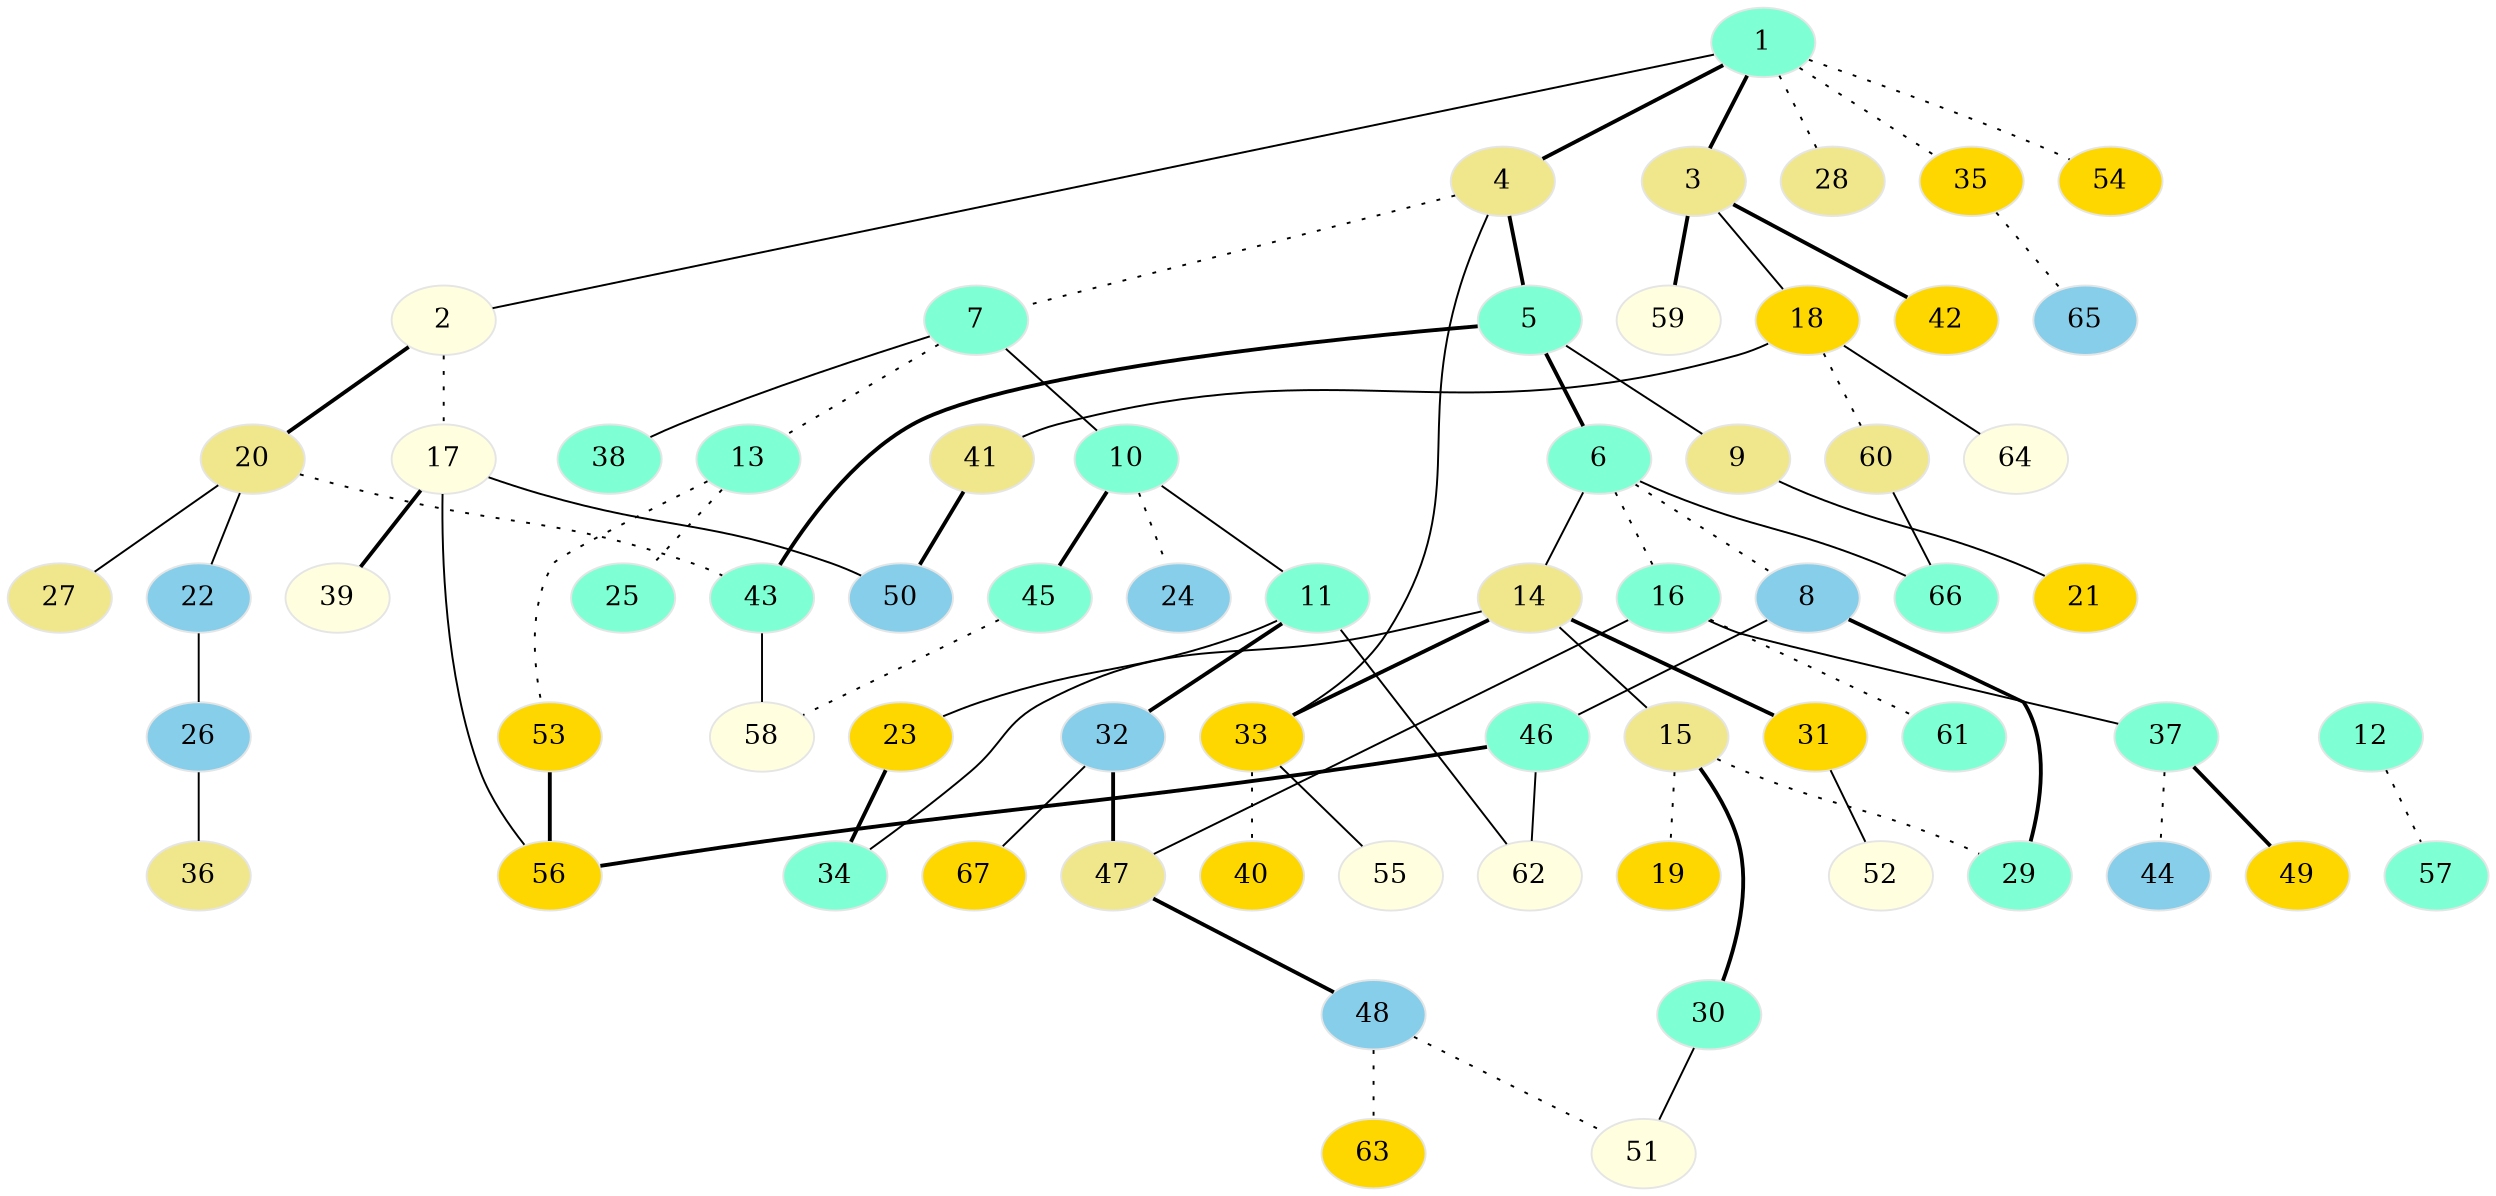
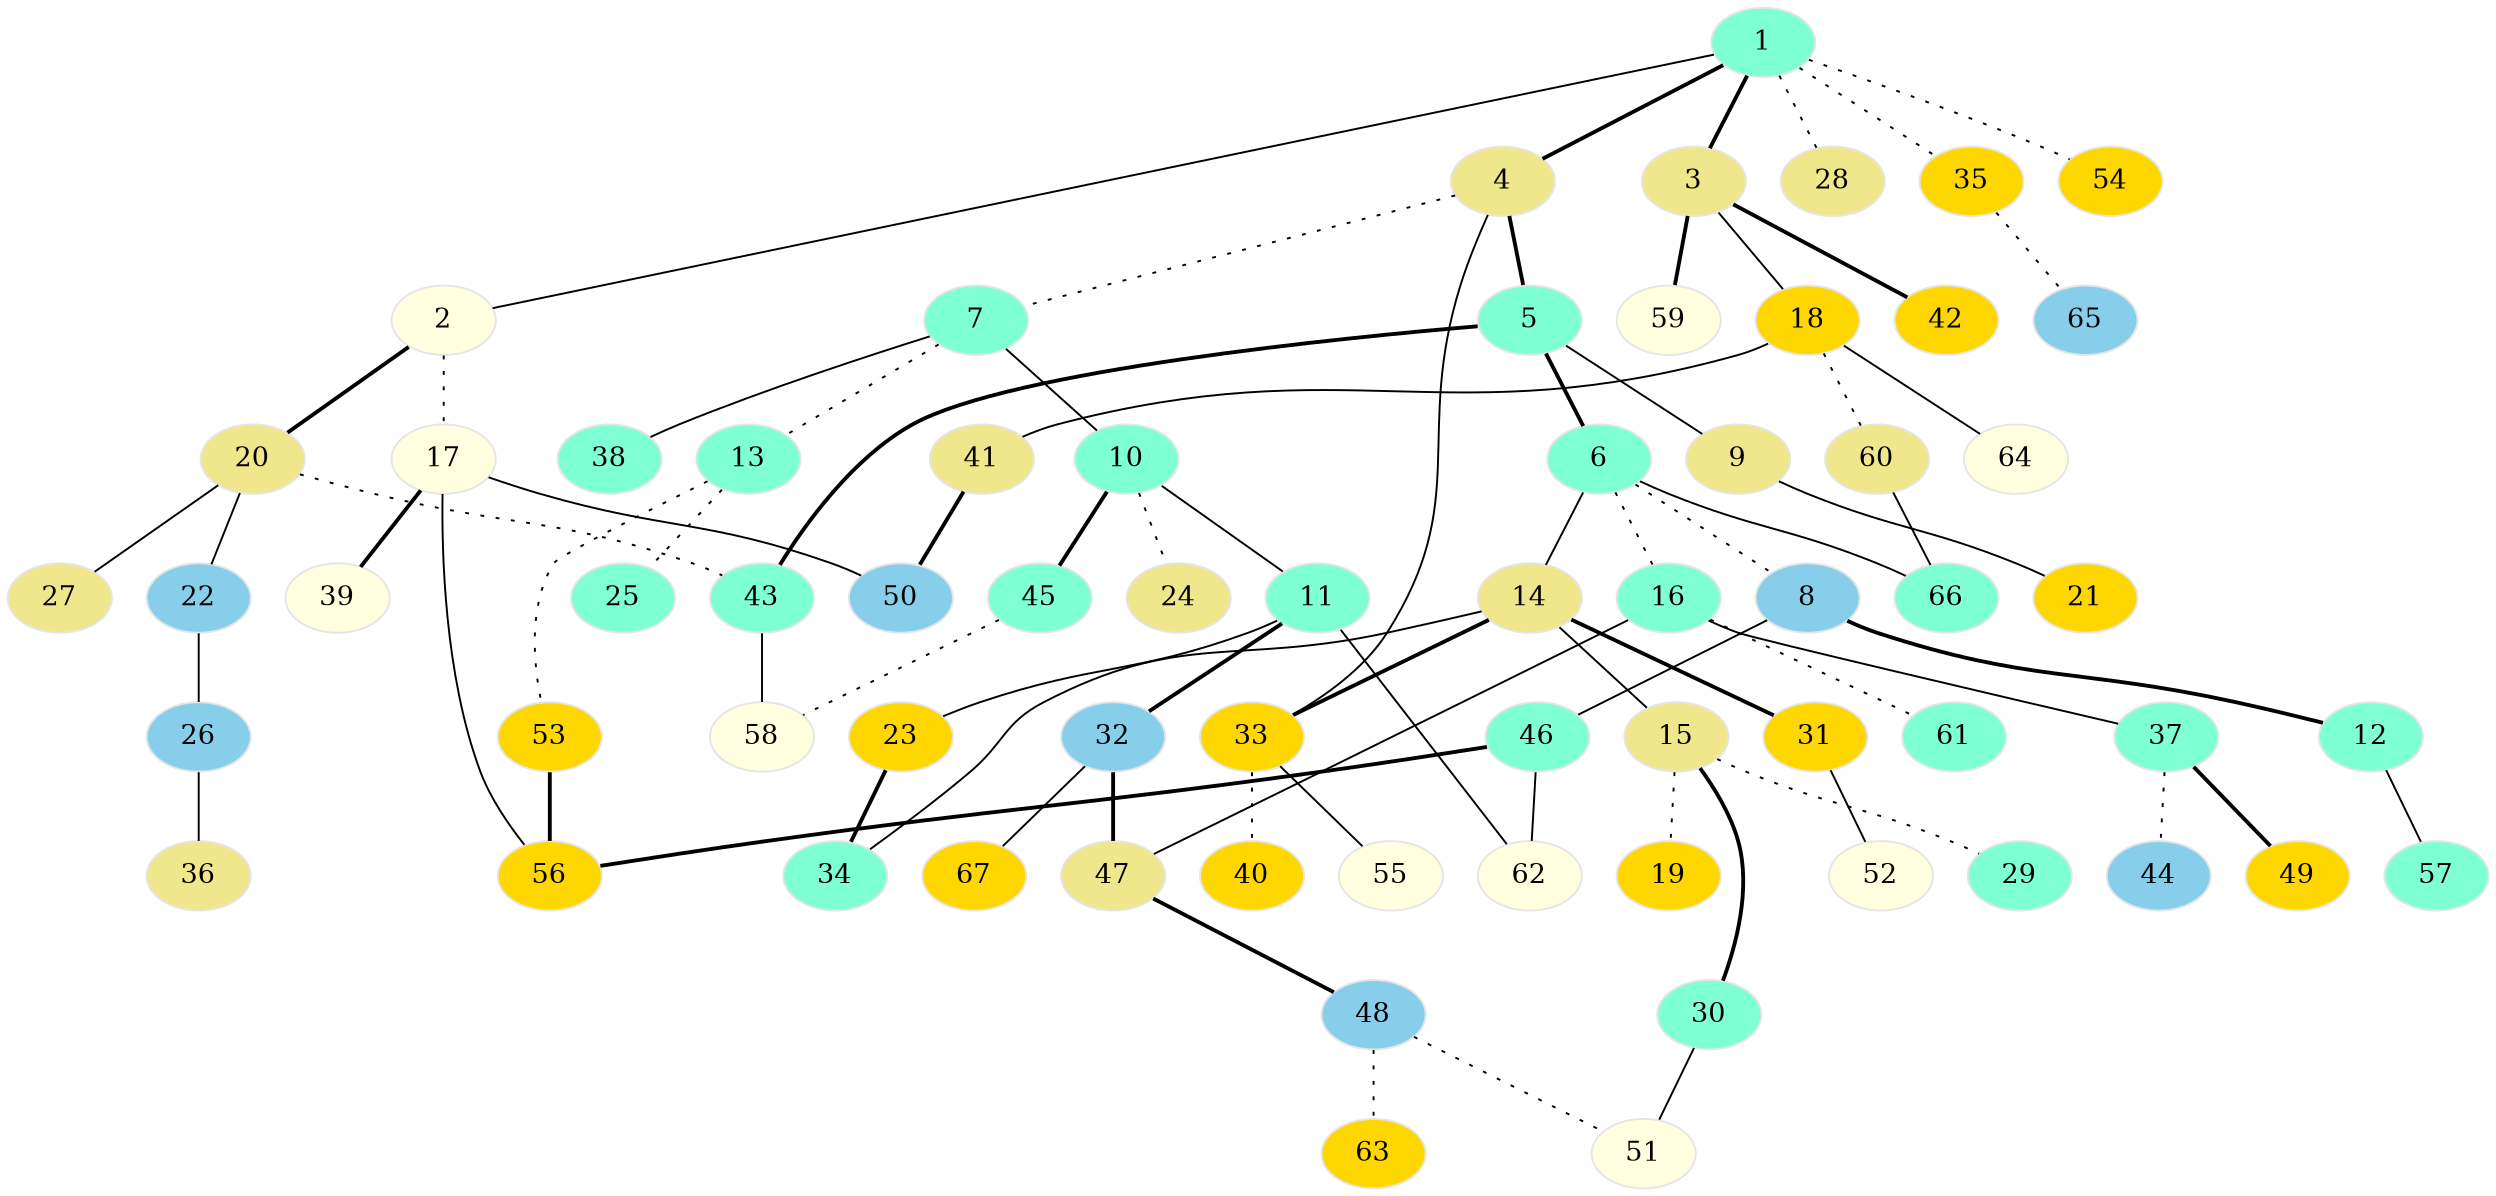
(1179, 598) -> (1179, 598)
(1970, 677) -> (2084, 677)
(2404, 806) -> (2404, 806)
